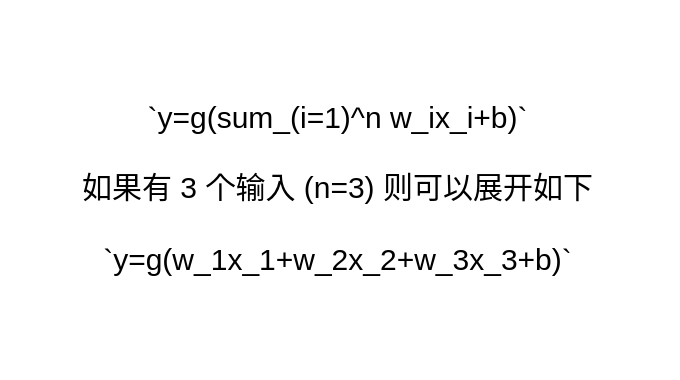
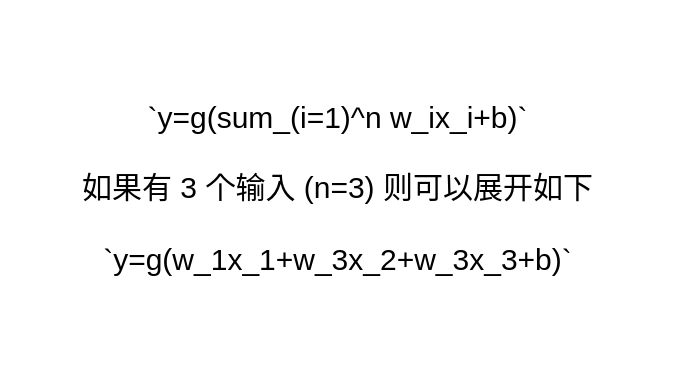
(339, 189) -> (339, 189)
